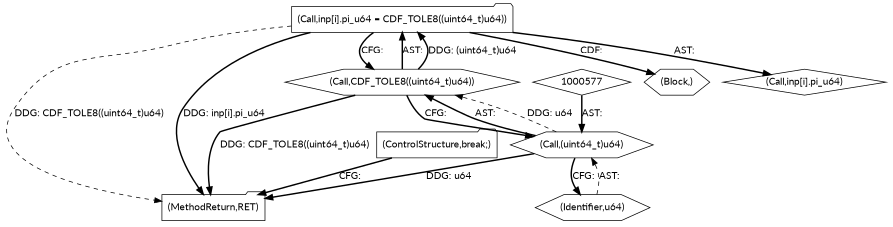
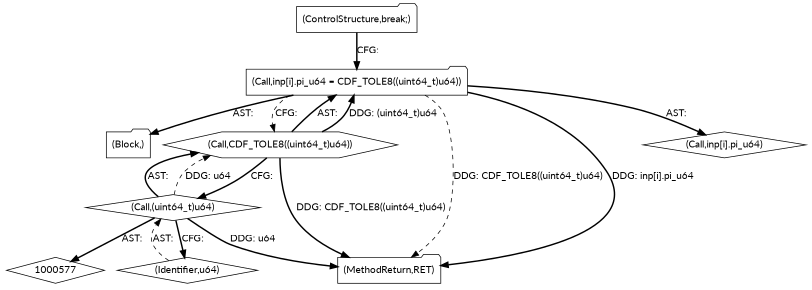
(360, 47) -> (276, 107)
(593, 51) -> (245, 114)
(677, 82) -> (128, 145)
(582, 110) -> (116, 238)
(582, 145) -> (173, 208)
(329, 175) -> (357, 47)
(593, 208) -> (187, 270)
